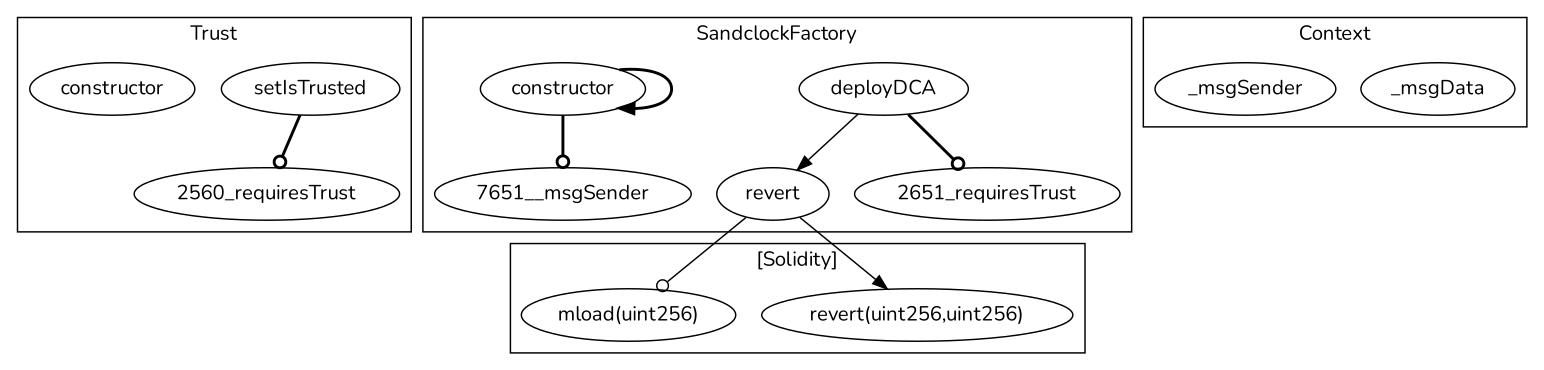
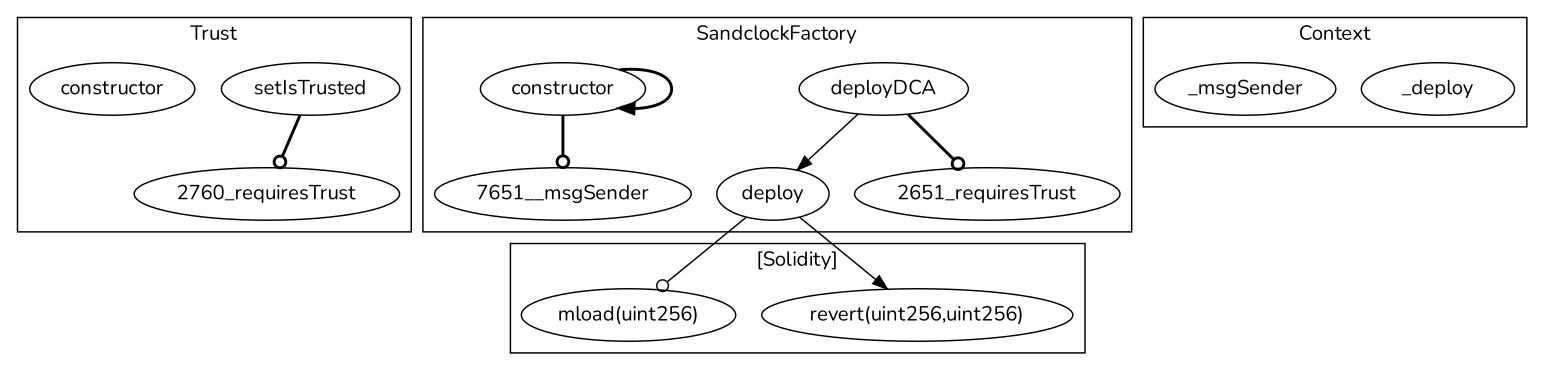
(1438, 89) -> (1438, 89)
(267, 194) -> (267, 194)
(773, 194) -> (773, 194)
